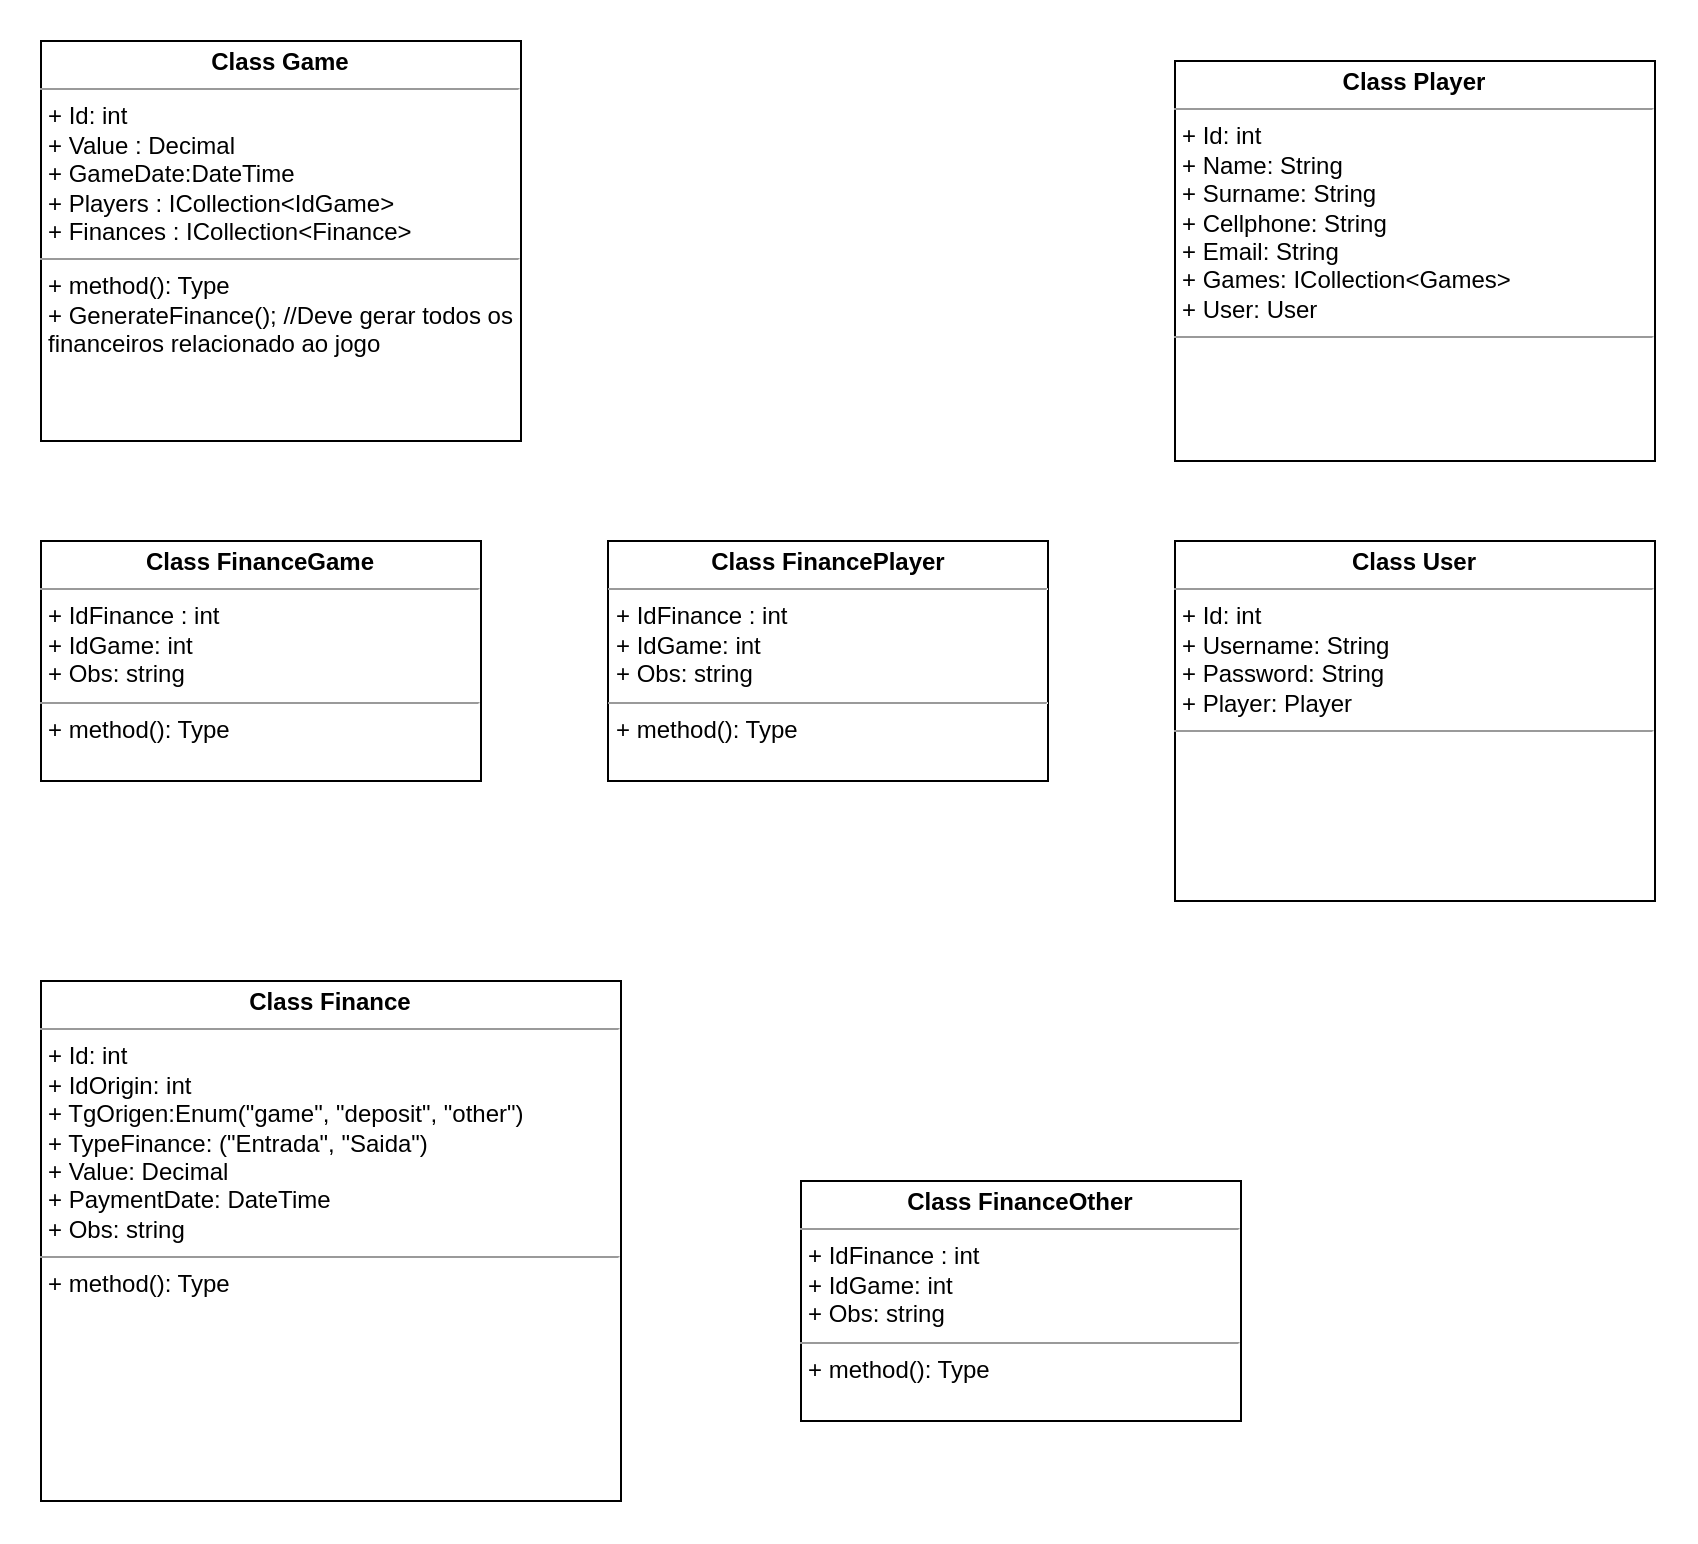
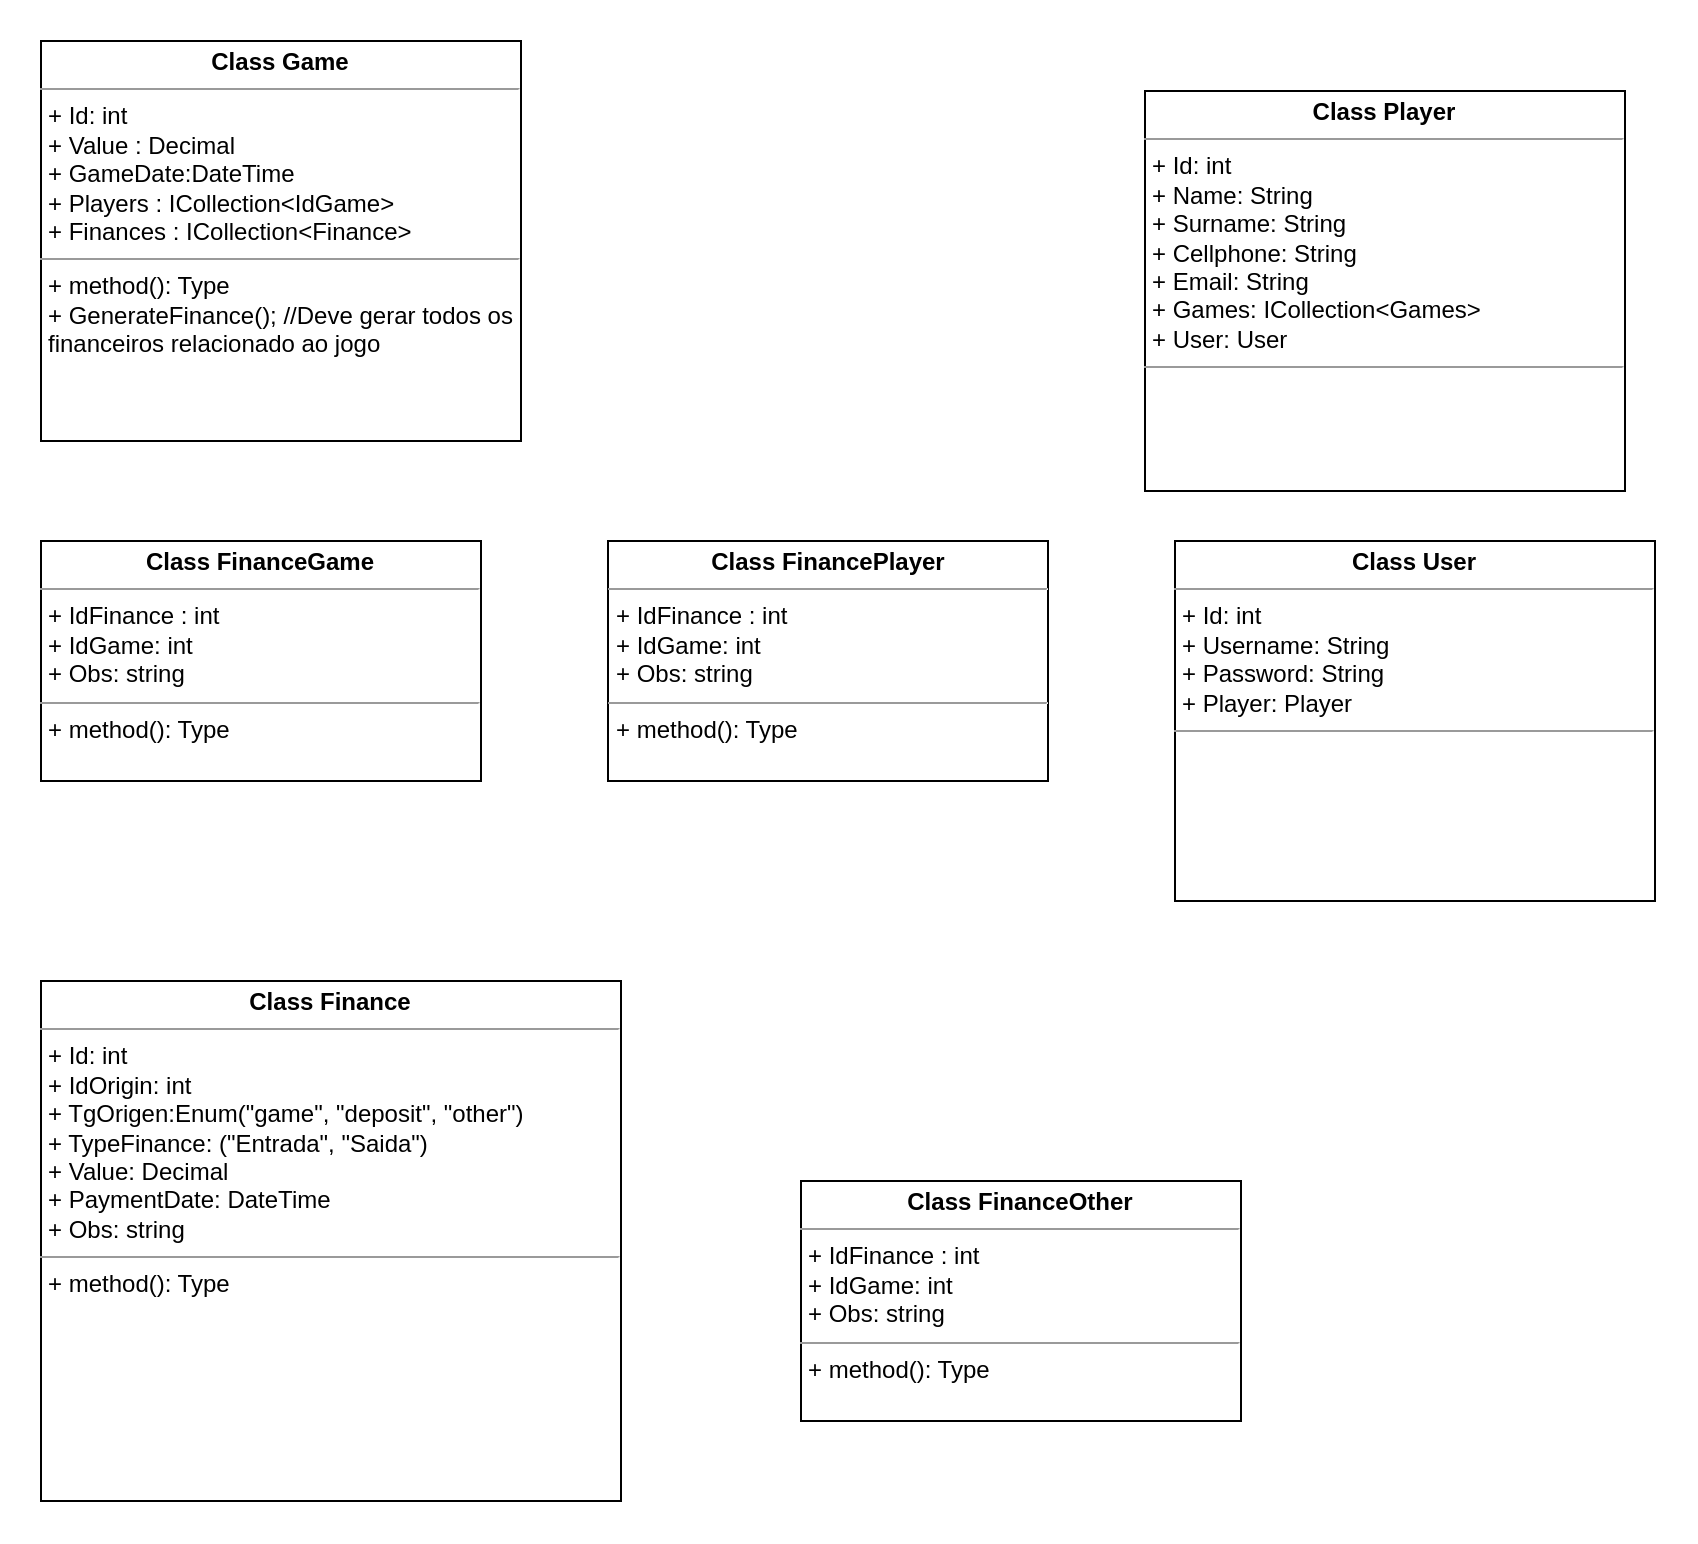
(1415, 261) -> (1385, 291)
